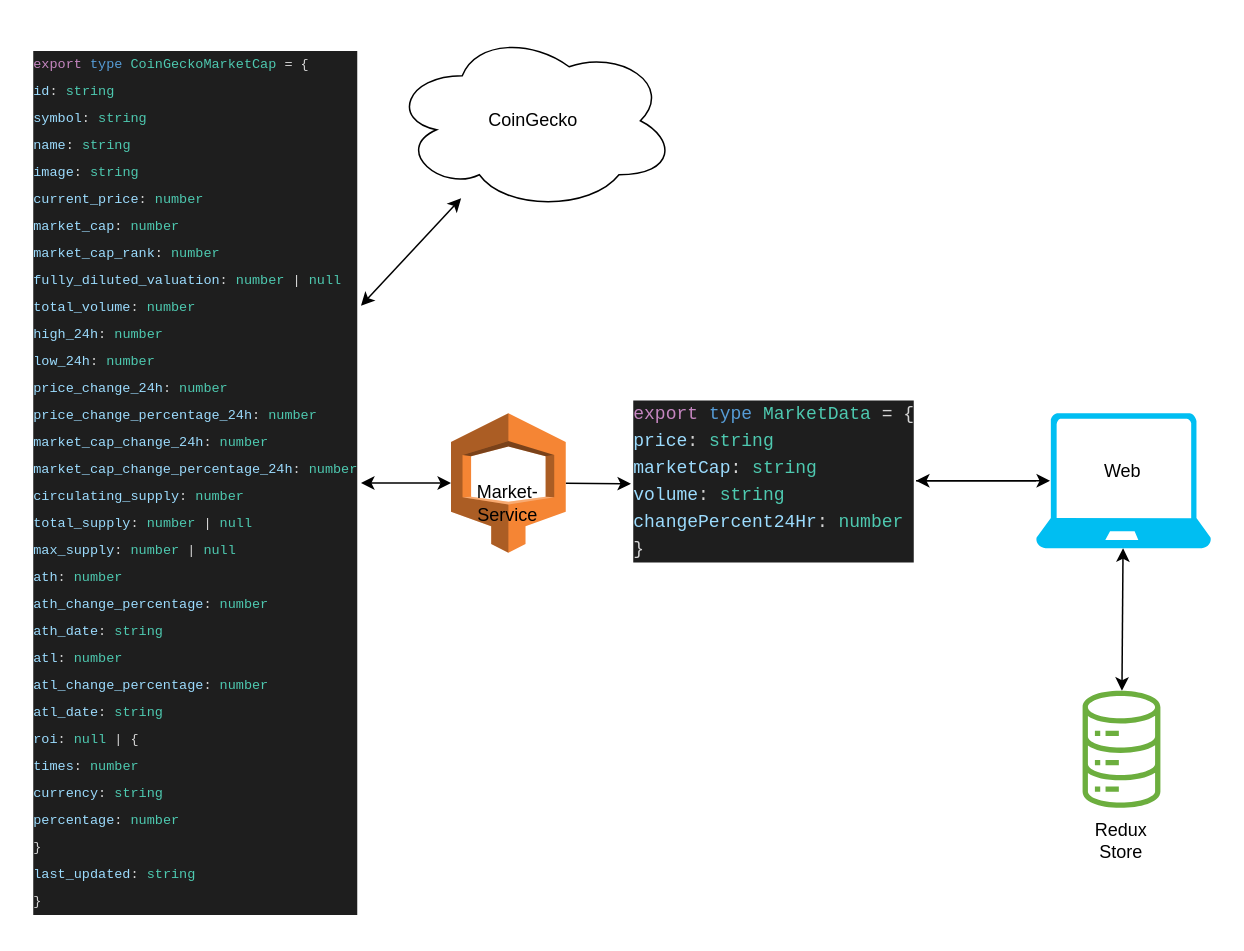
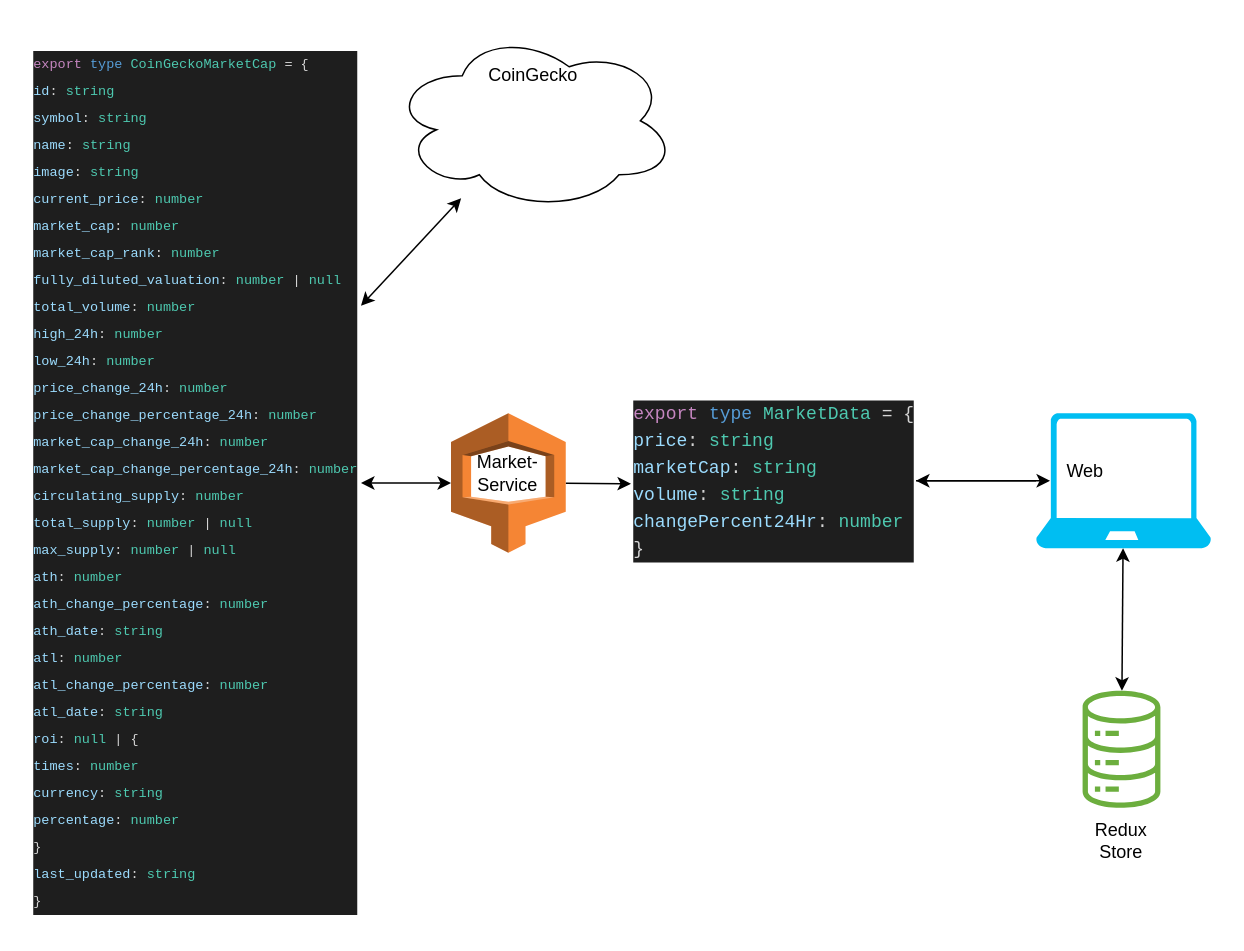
(533, 121) -> (533, 76)
(1123, 471) -> (1086, 471)
(508, 503) -> (508, 473)
